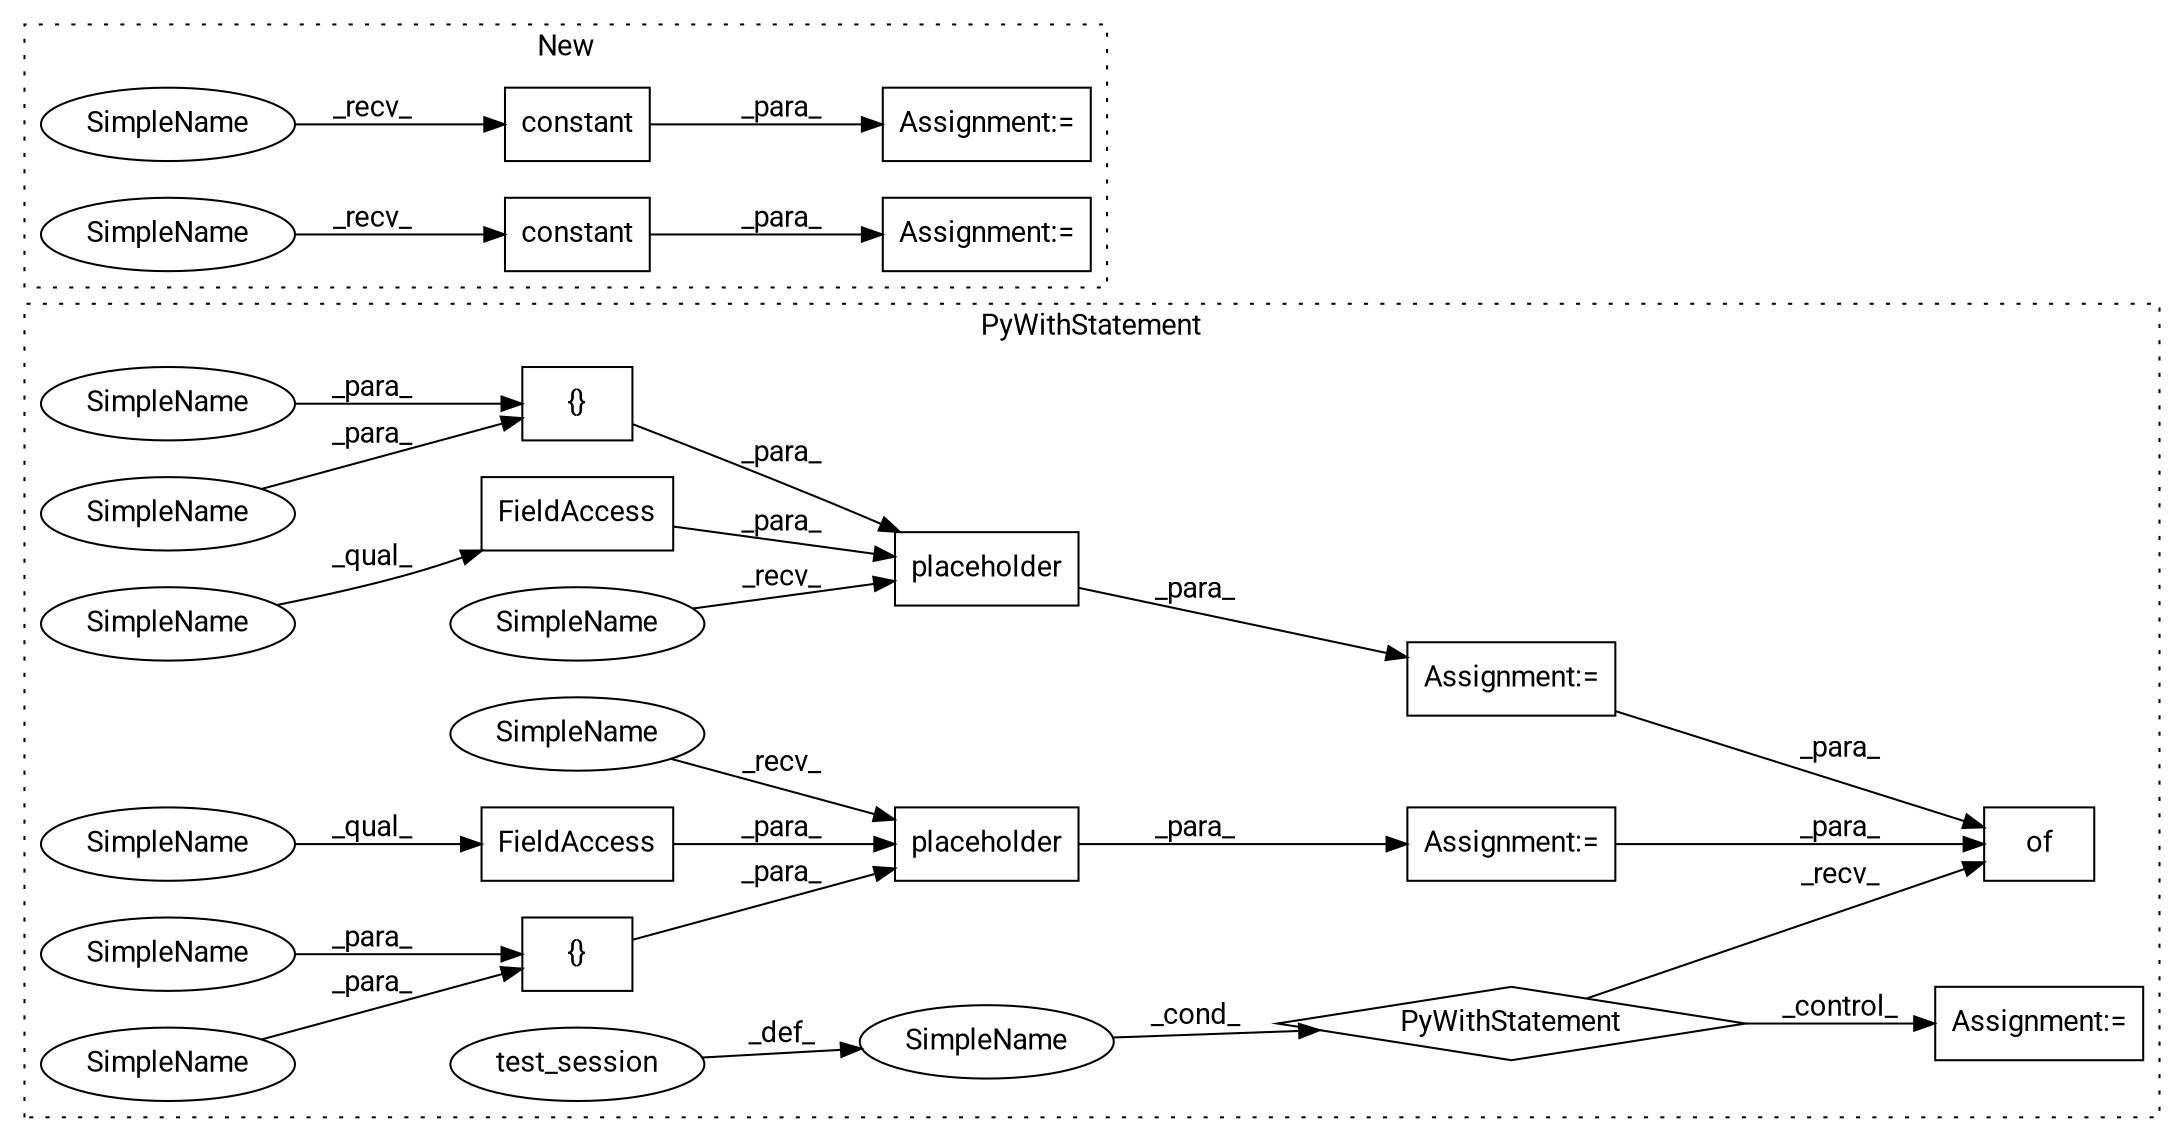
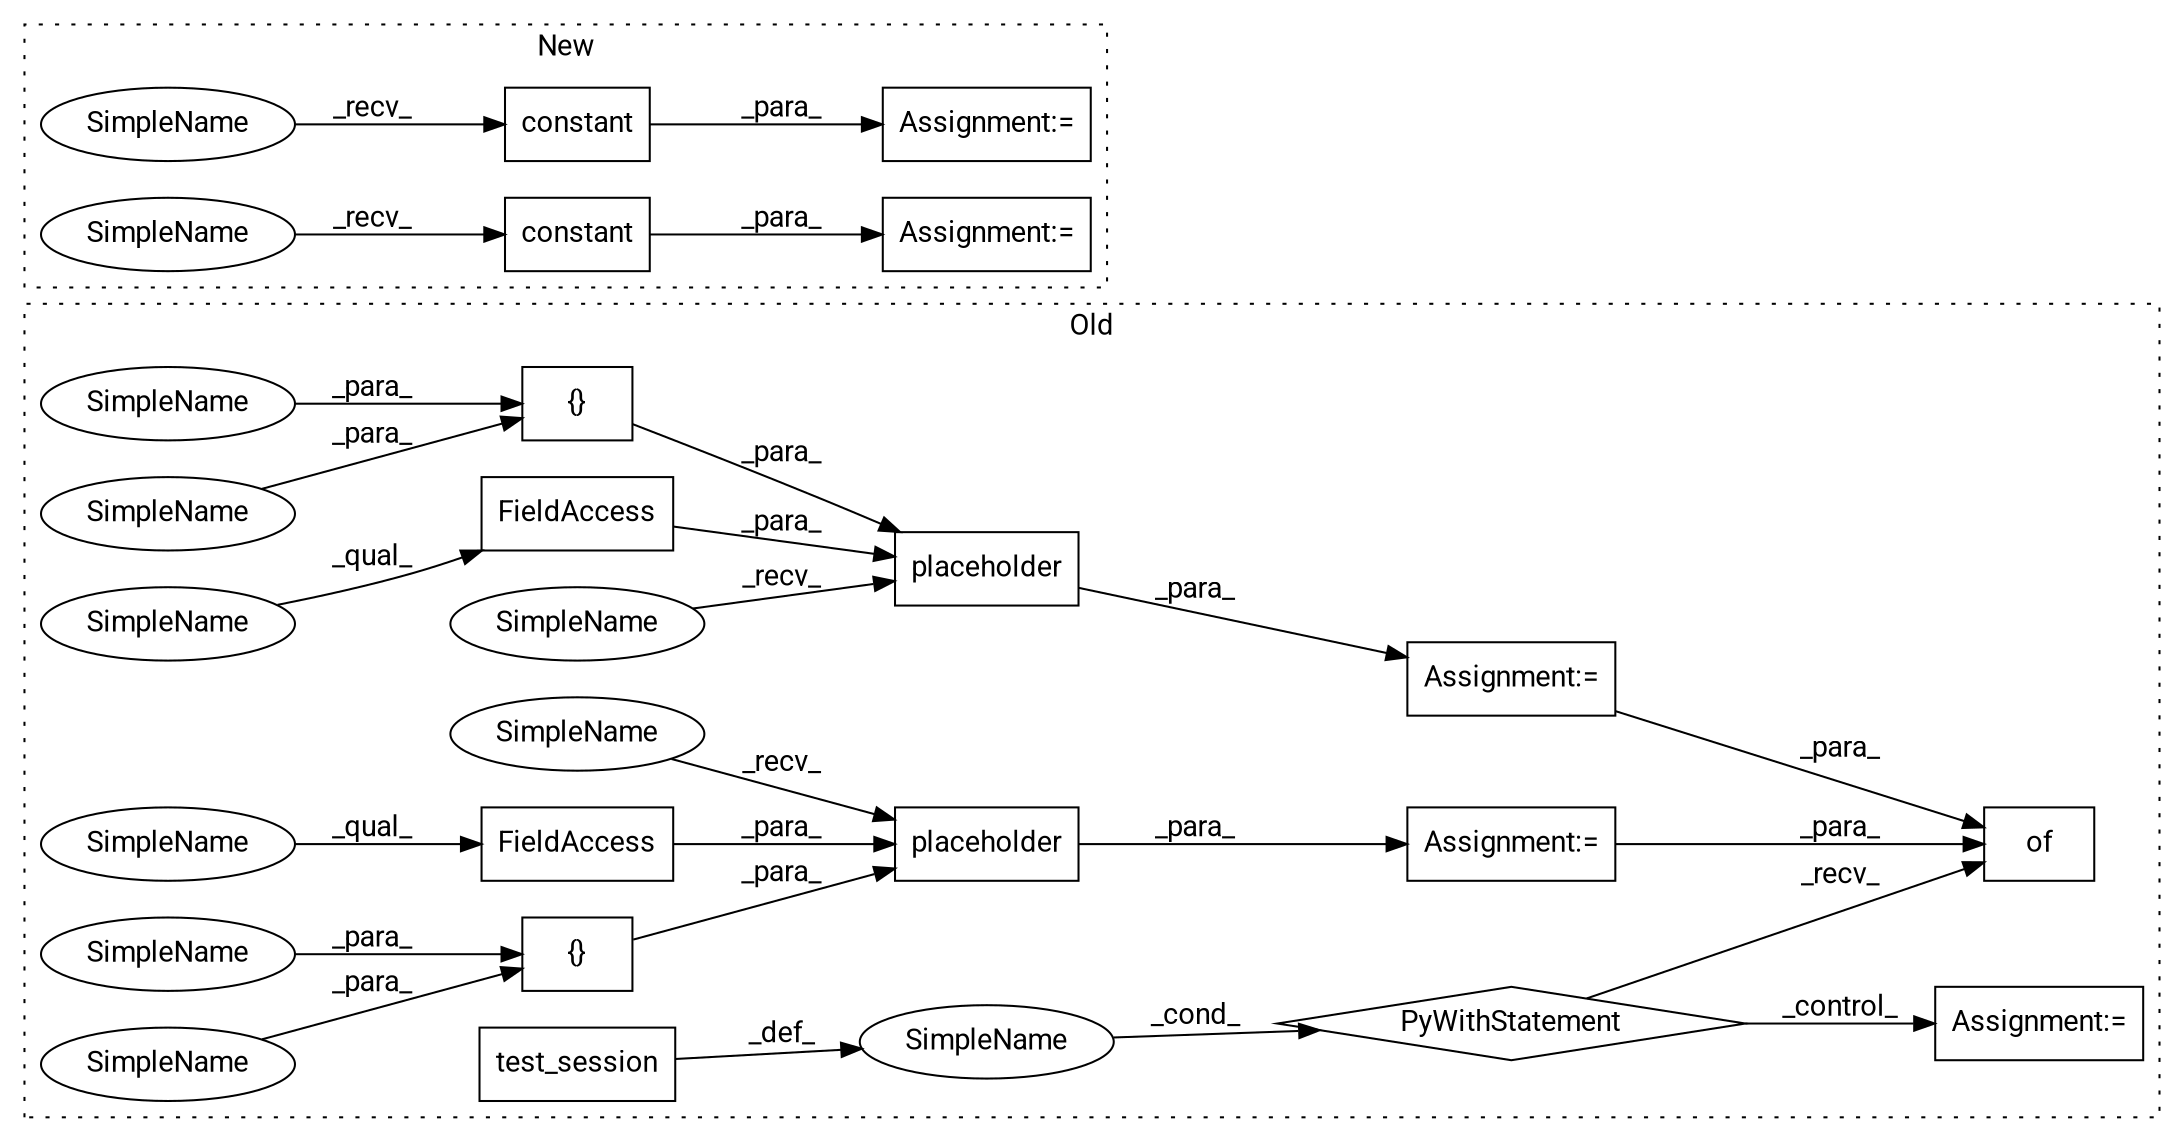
(1092, 327) -> (1092, 327)
(577, 1064) -> (577, 1064)
